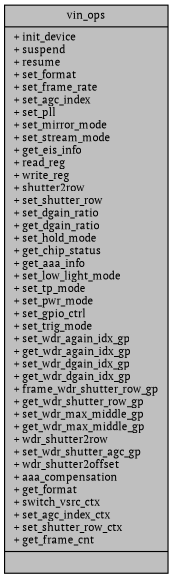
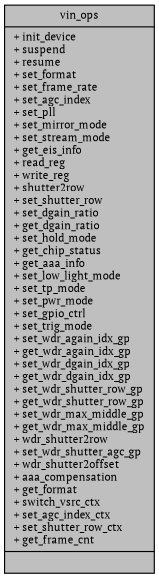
(86, 389) -> (79, 389)
